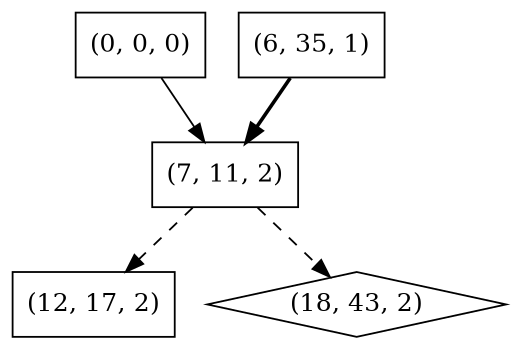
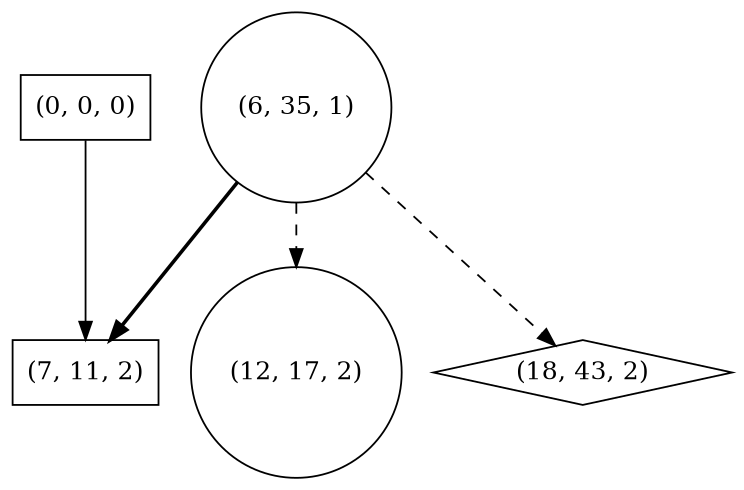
(312, 45) -> (296, 107)
(166, 234) -> (296, 226)
(287, 236) -> (454, 253)
(94, 304) -> (296, 373)
